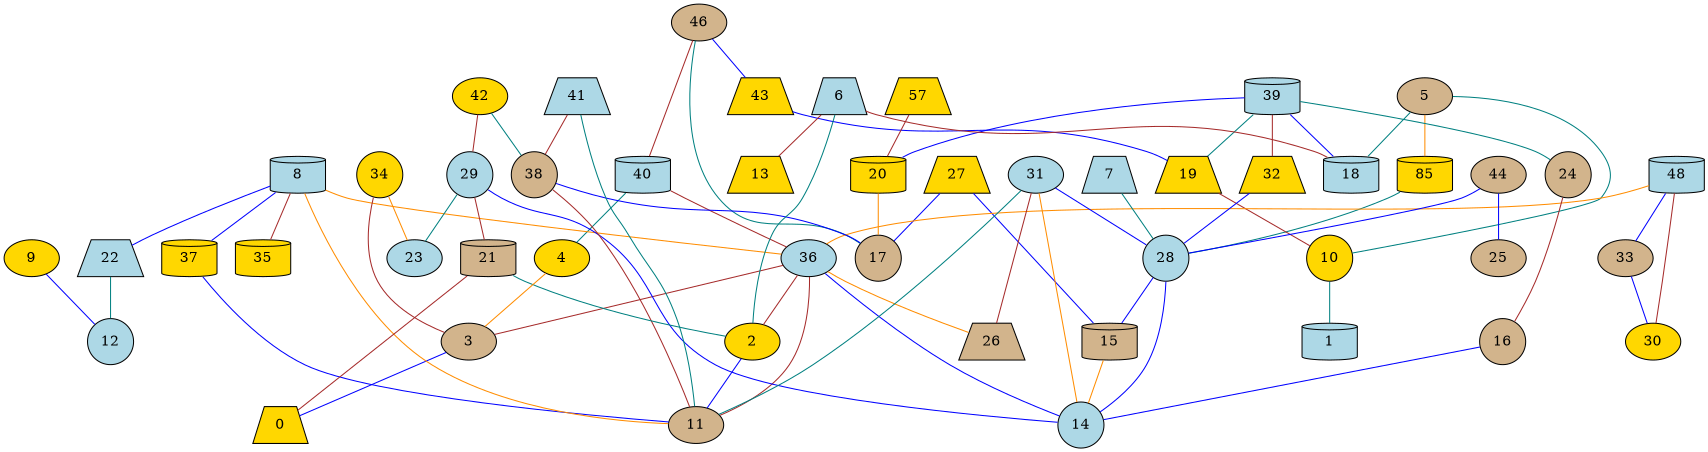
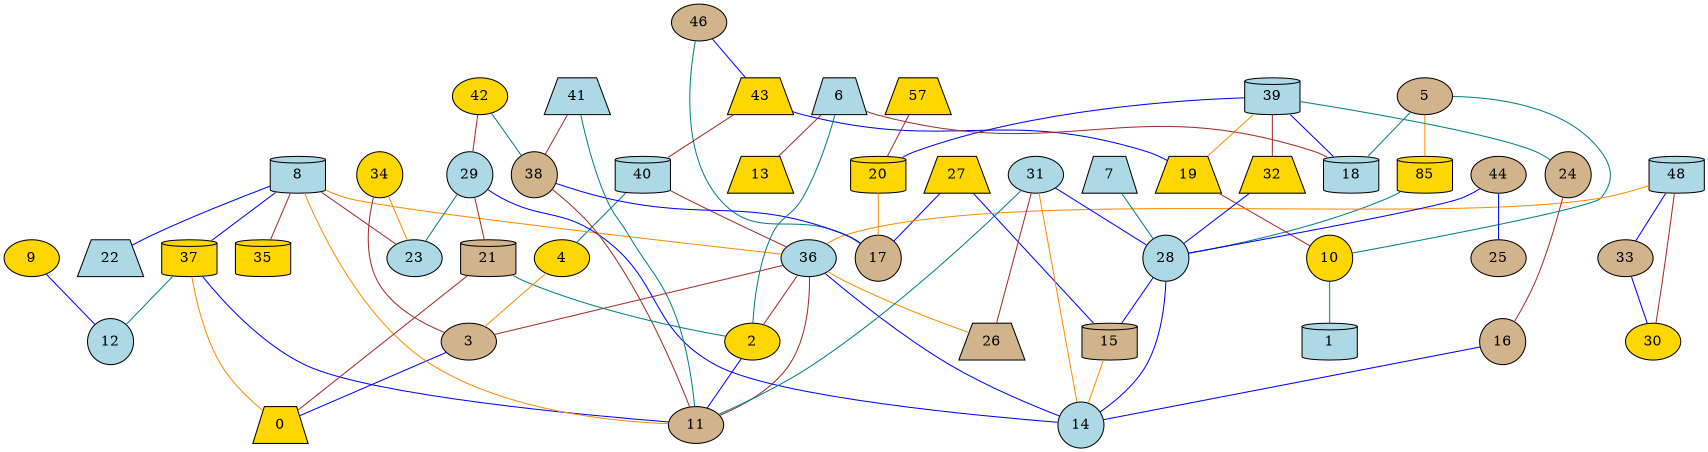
(671, 98) -> (701, 136)
(1227, 139) -> (1227, 139)
none -> (359, 218)
(111, 298) -> (150, 300)
none -> (214, 351)
